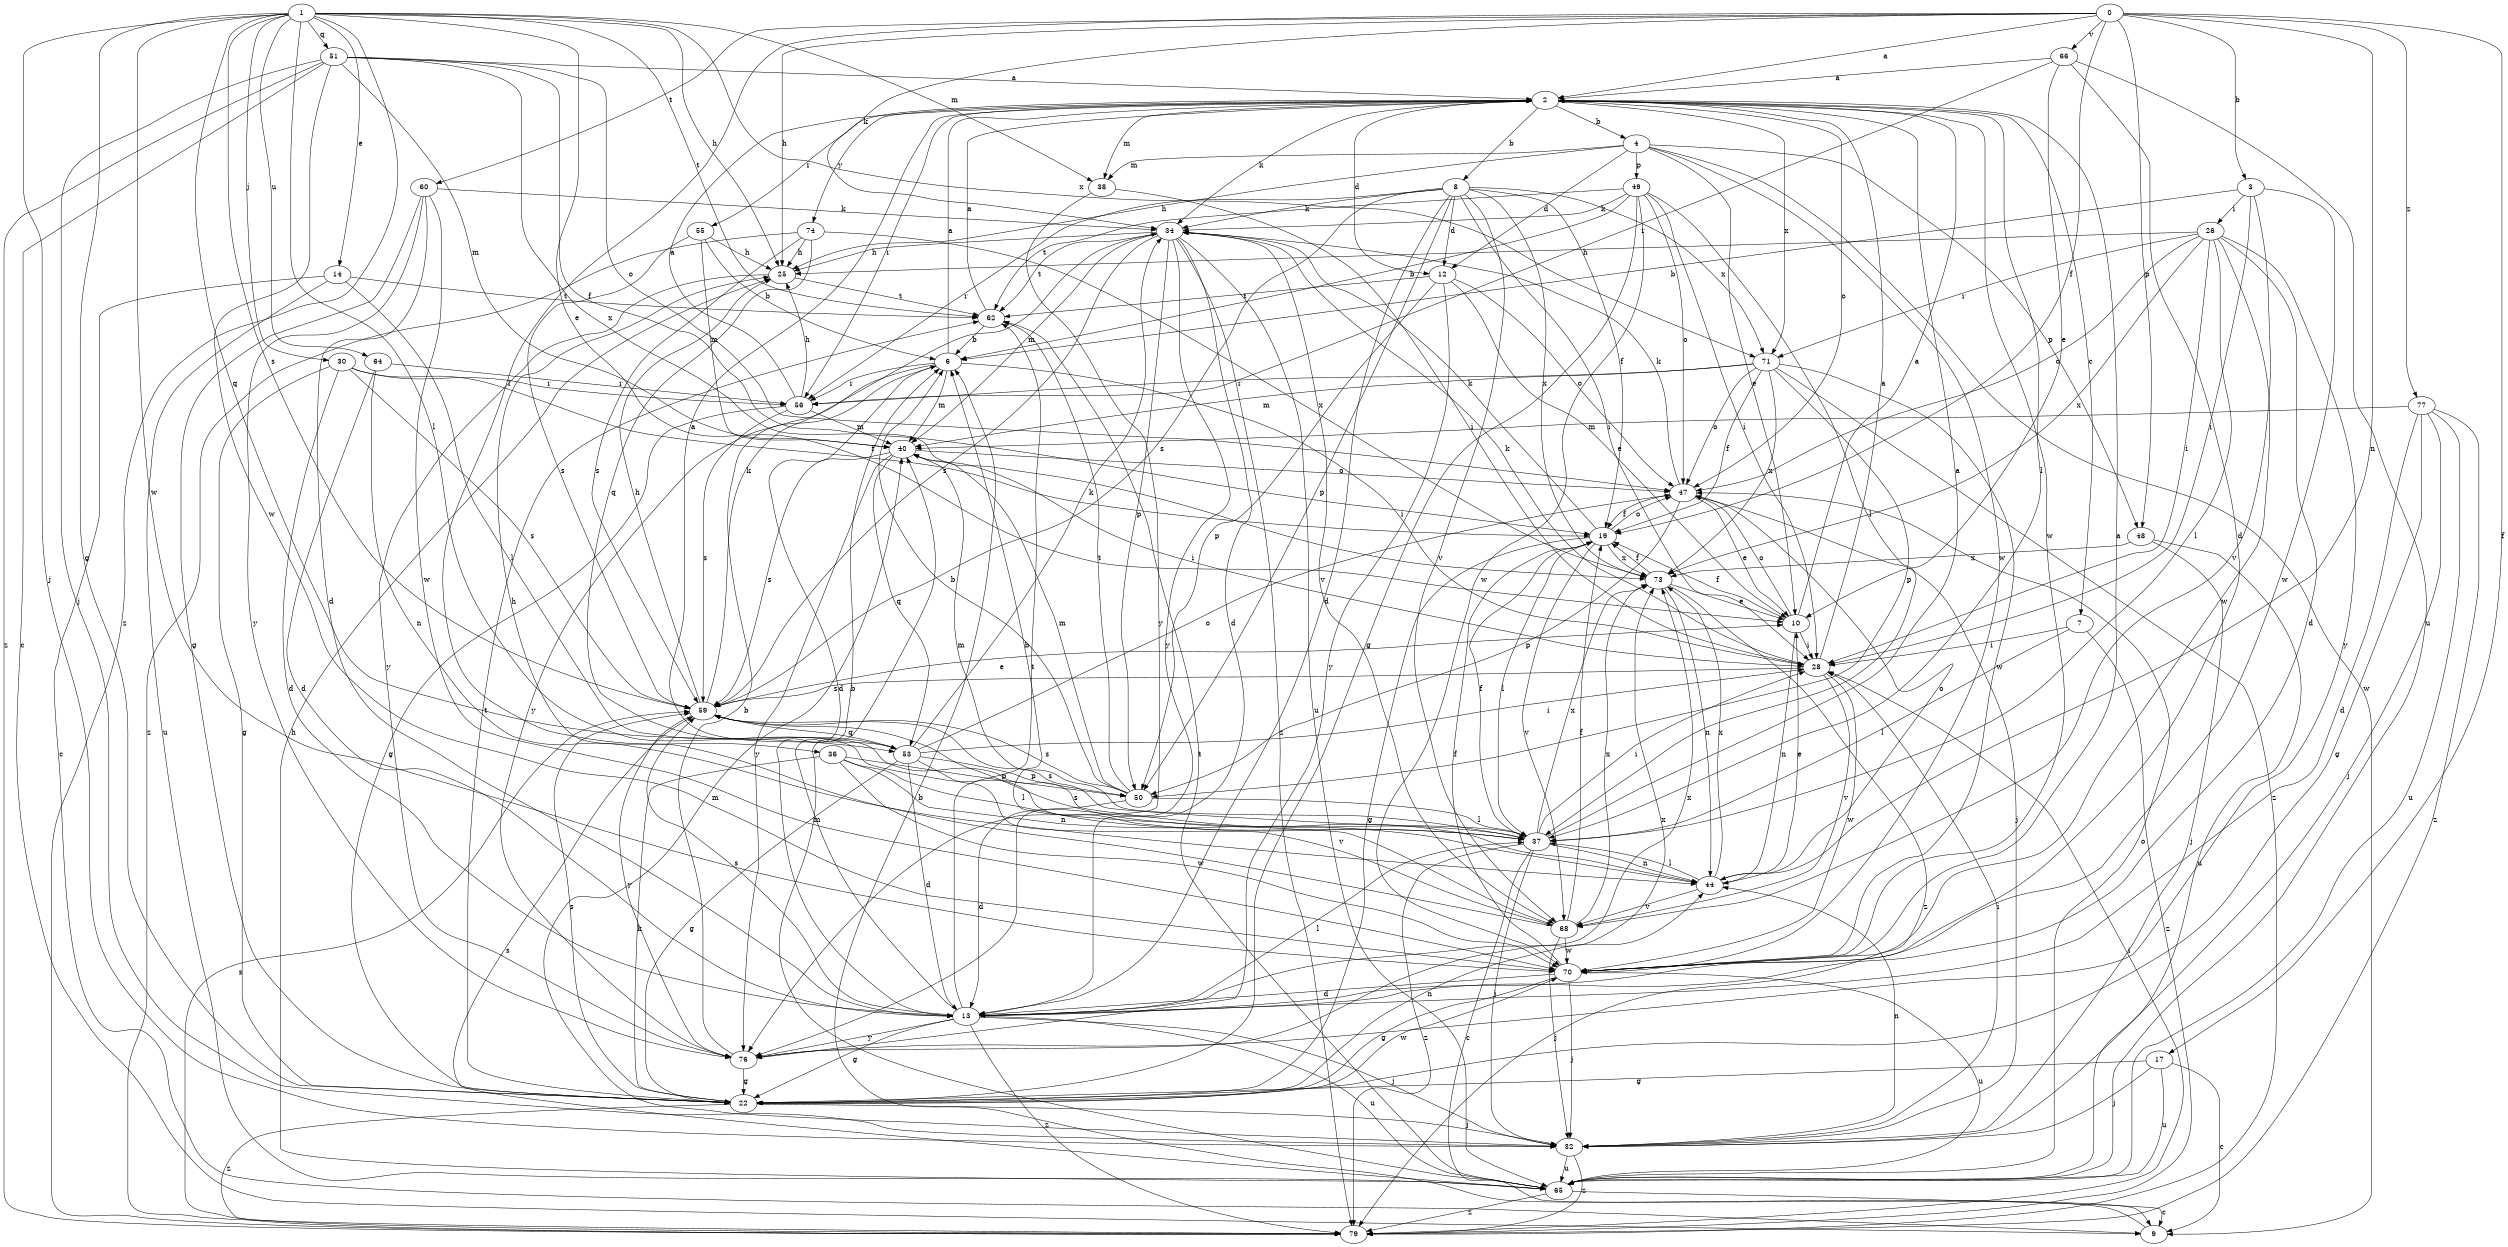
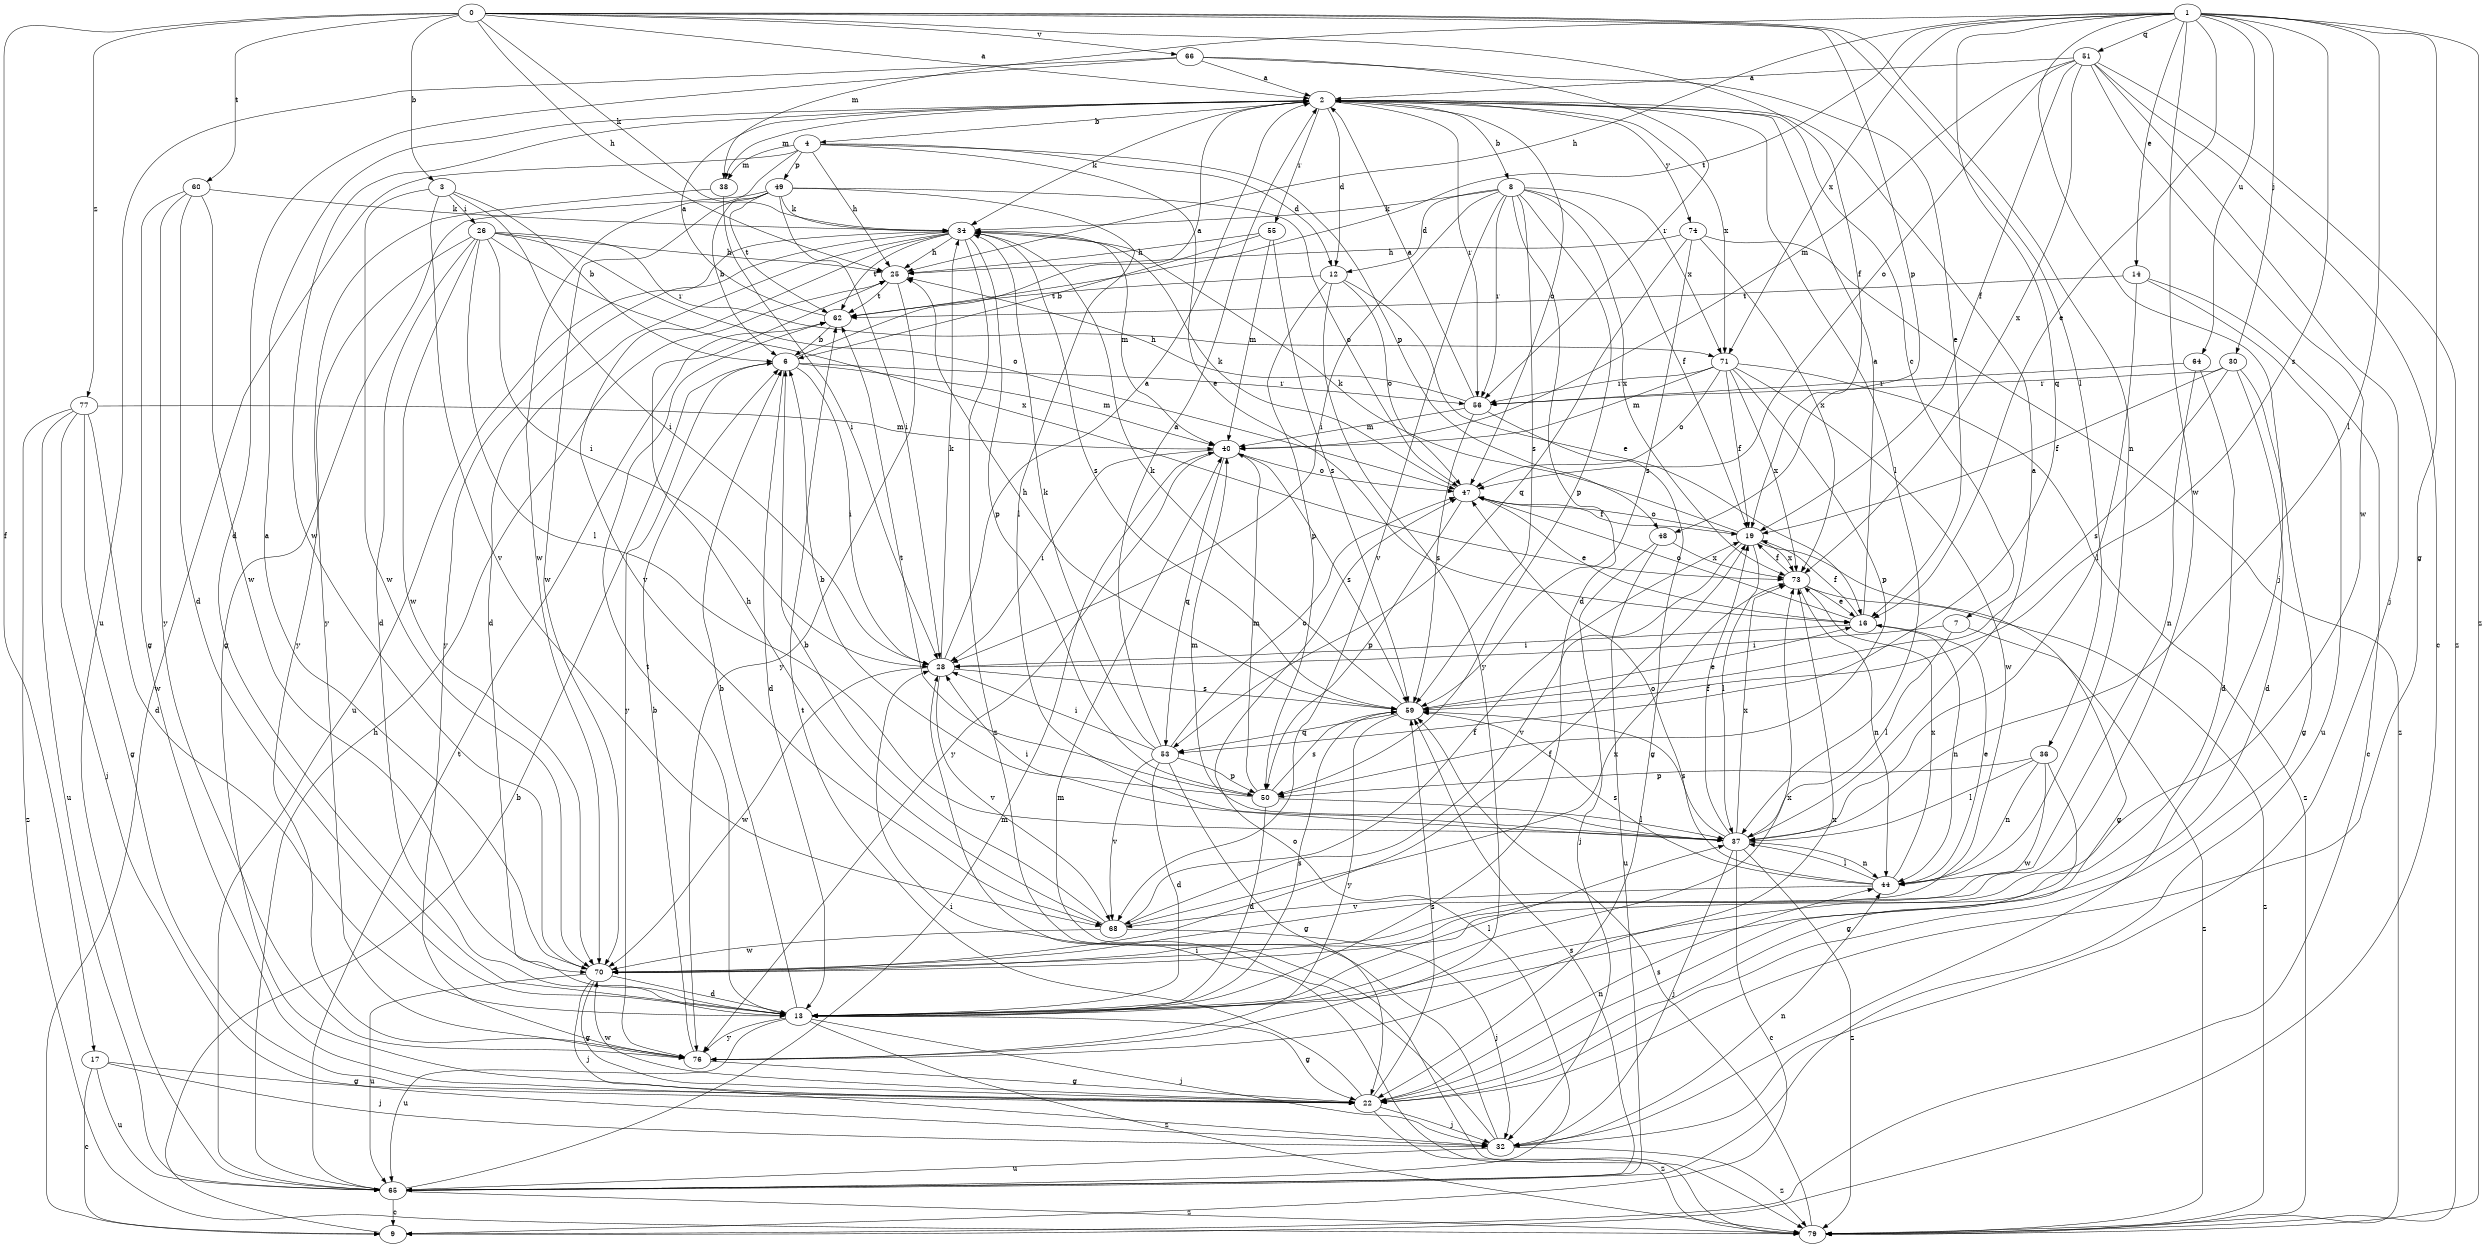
(1796, 624) -> (1863, 624)
(2016, 909) -> none
(640, 929) -> (1849, 929)
